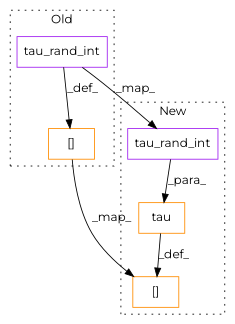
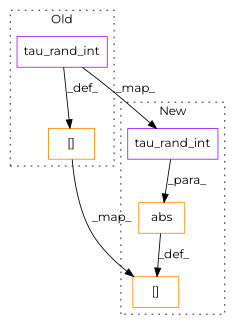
(162, 218) -> (162, 218)
